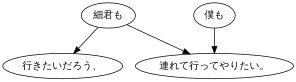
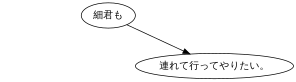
(214, 15) -> none
(63, 66) -> none
